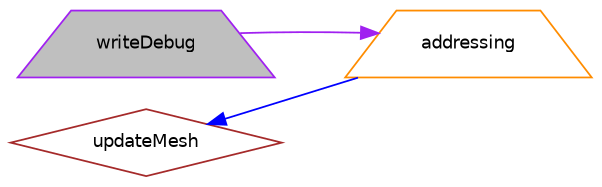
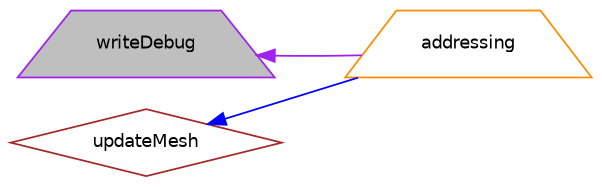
(300, 32) -> (318, 56)
